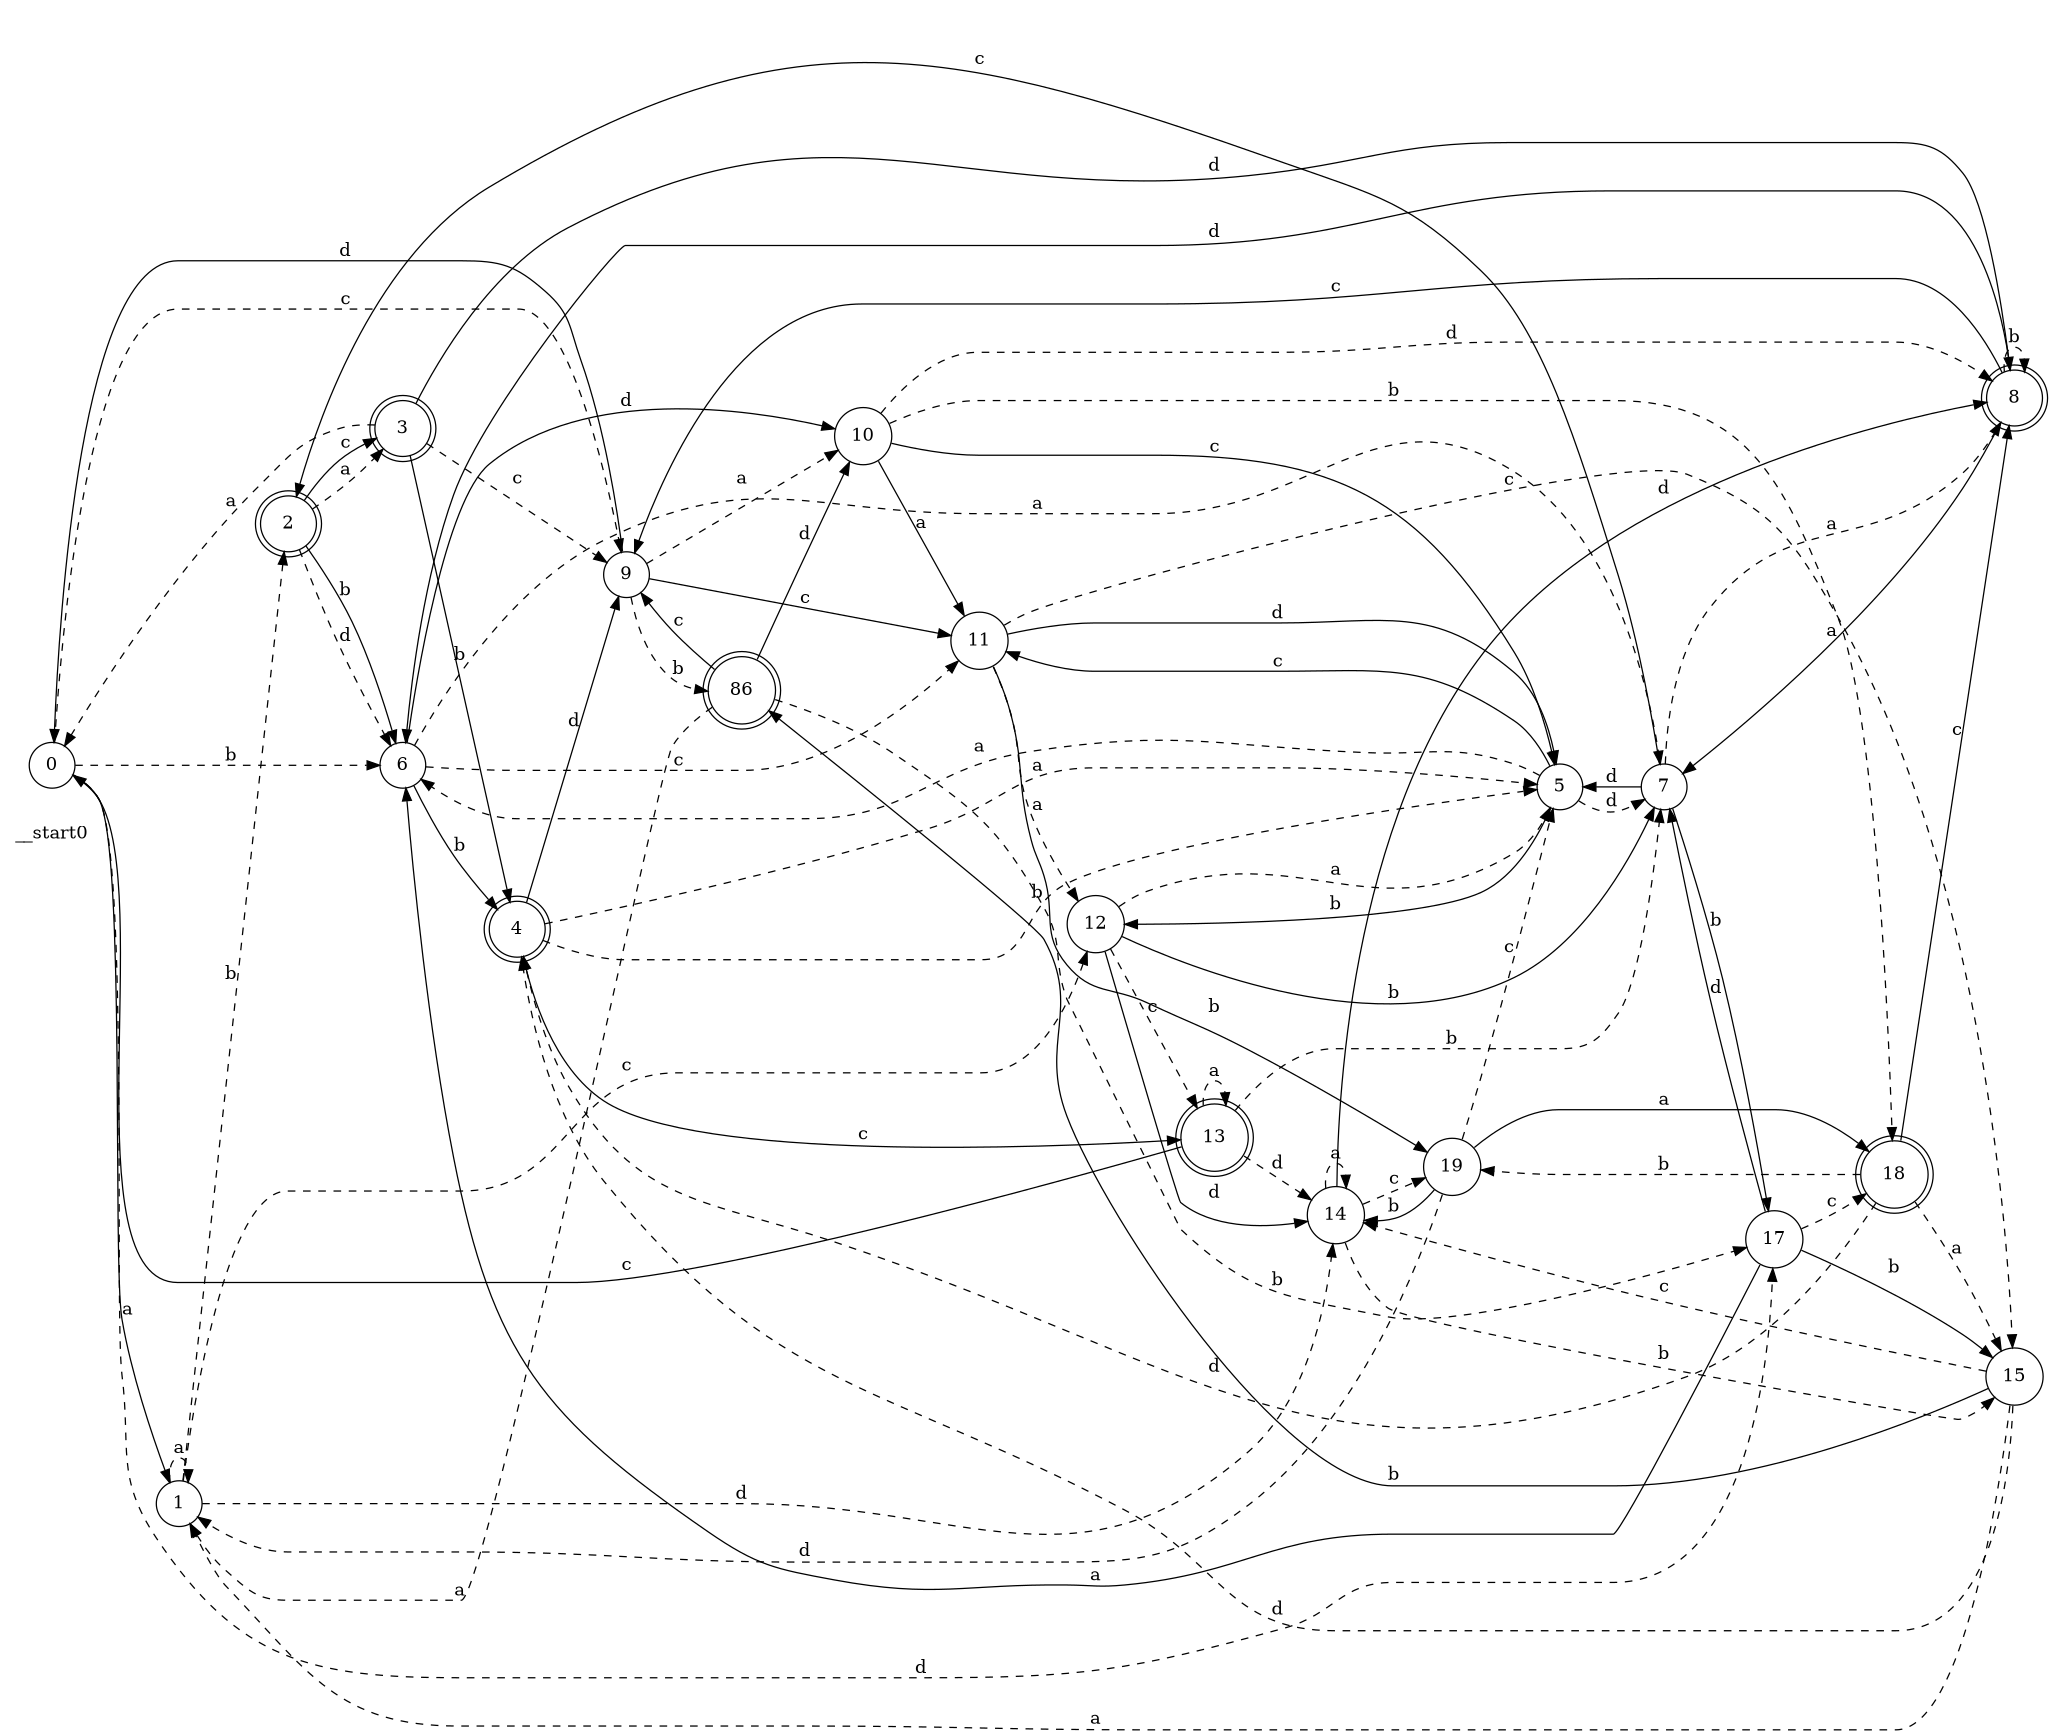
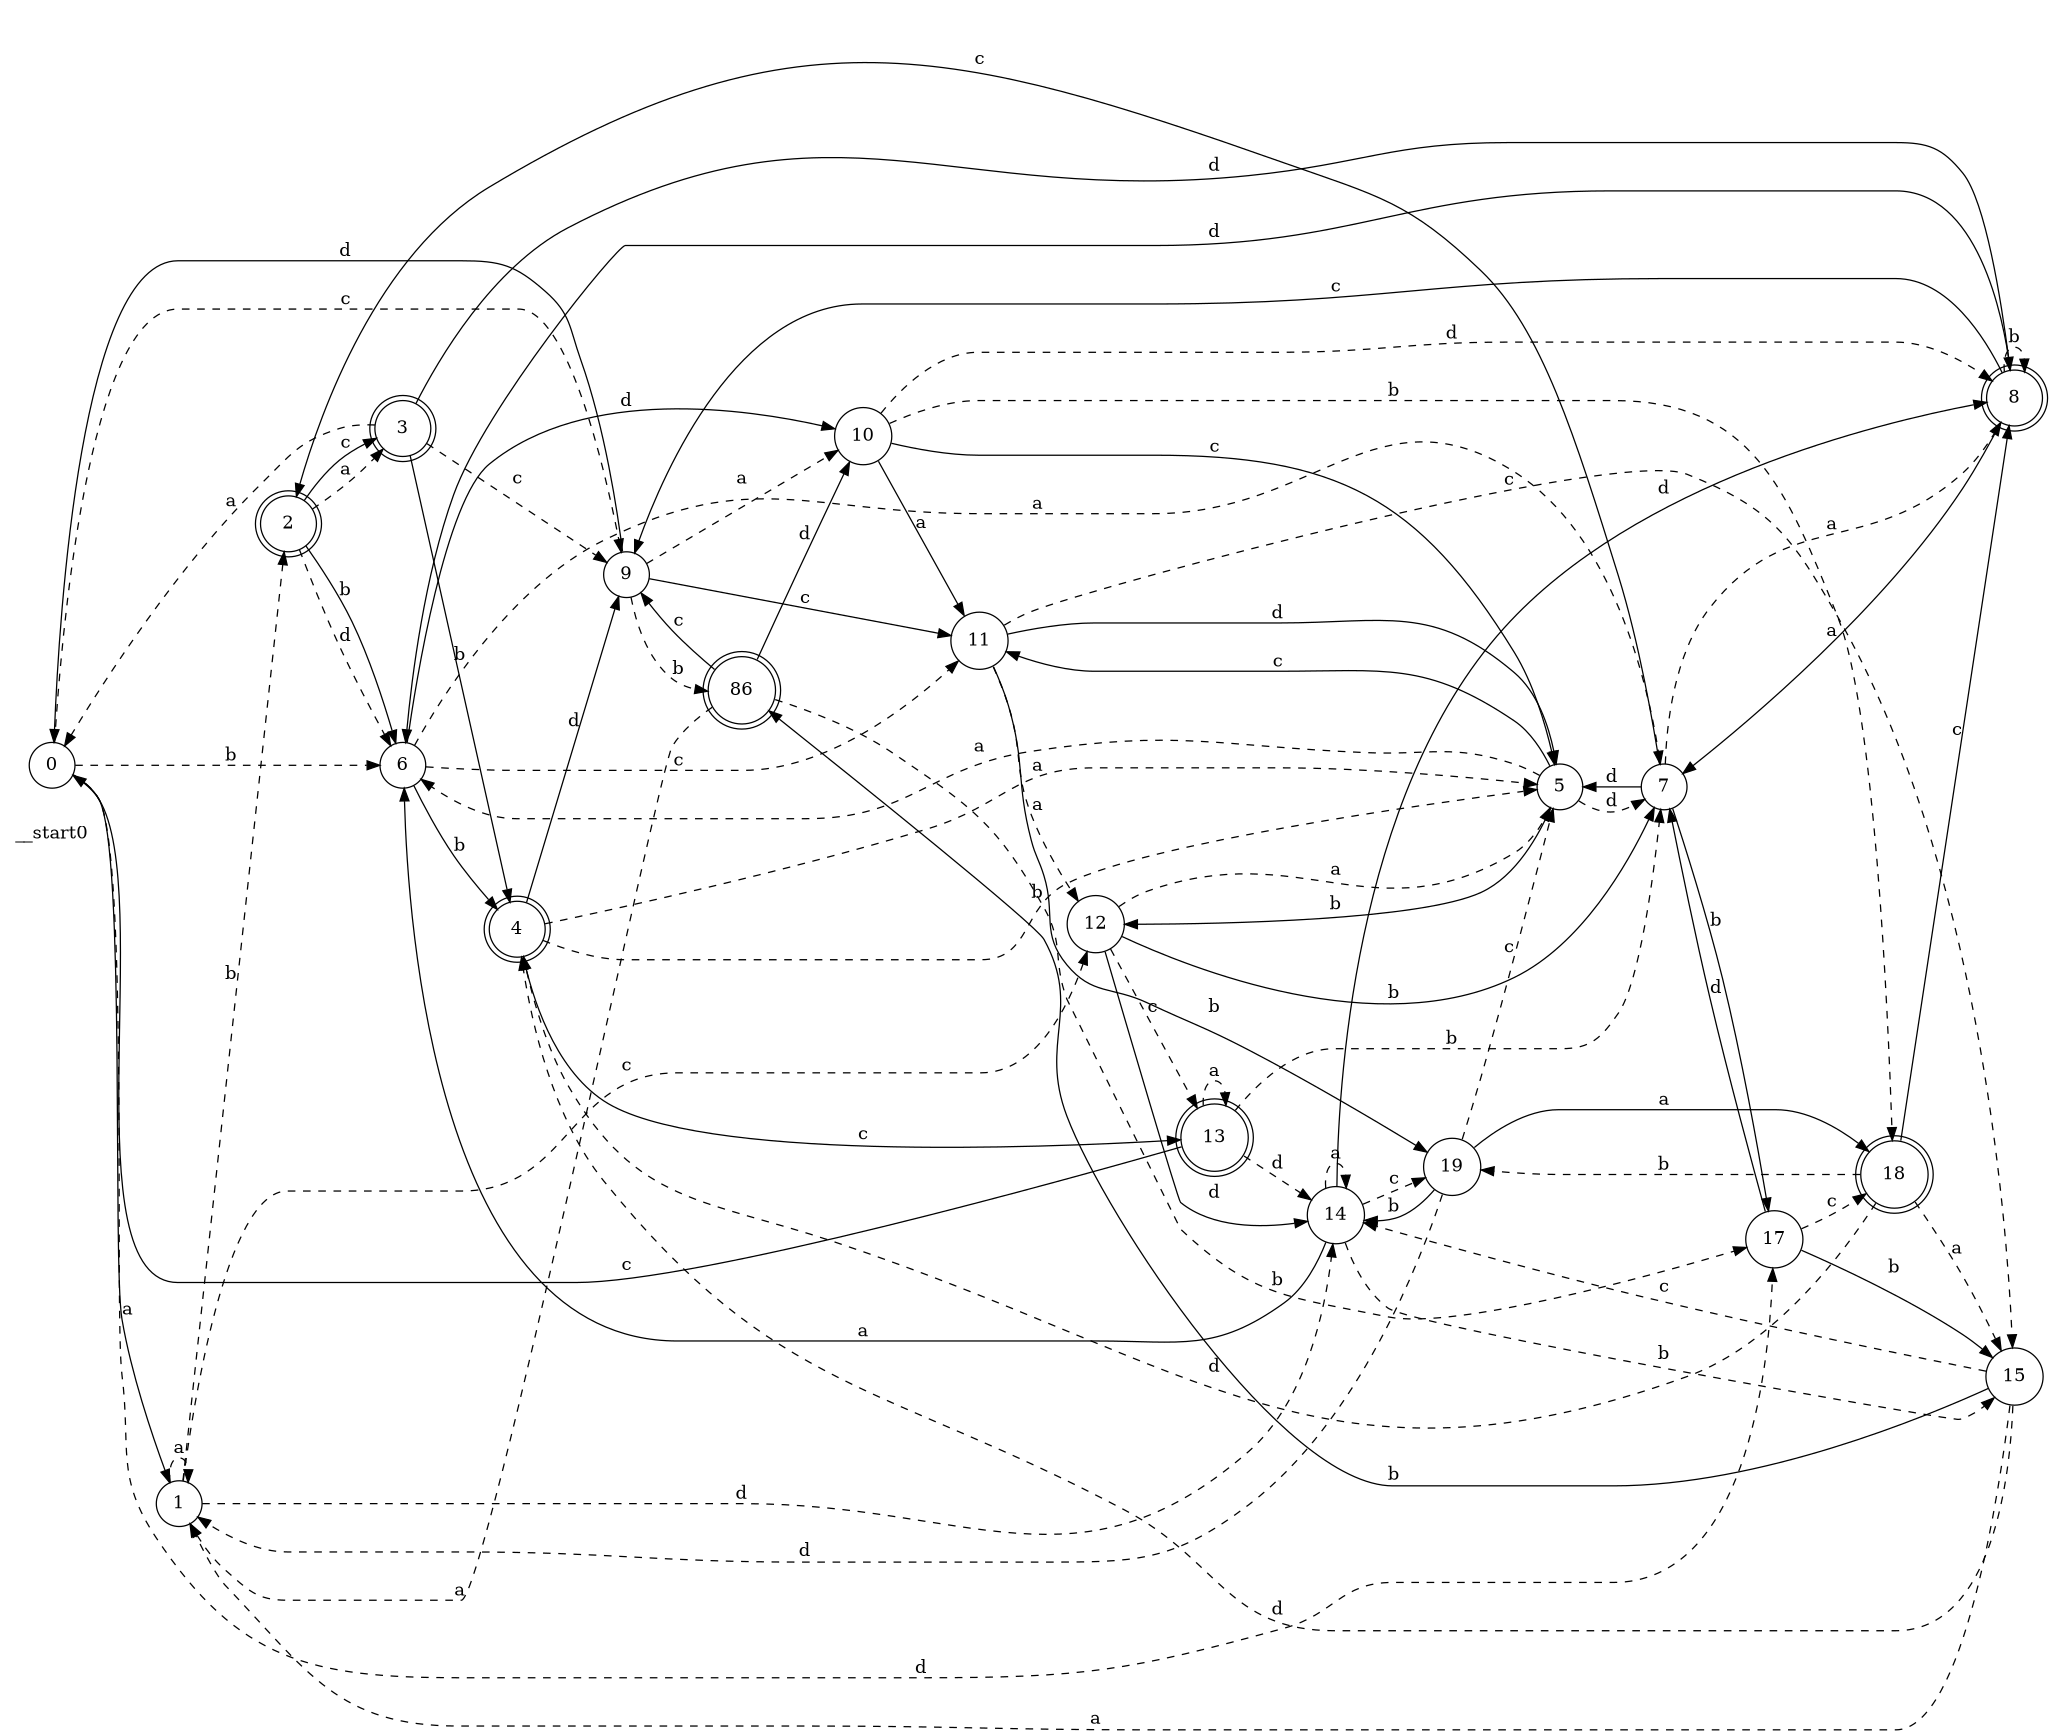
(897, 1588) -> (692, 1341)
